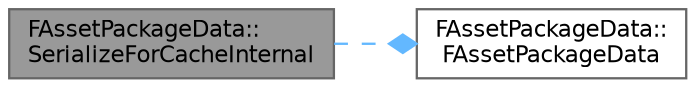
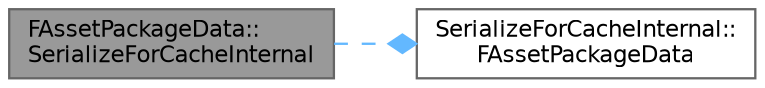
(552, 44) -> (586, 44)
